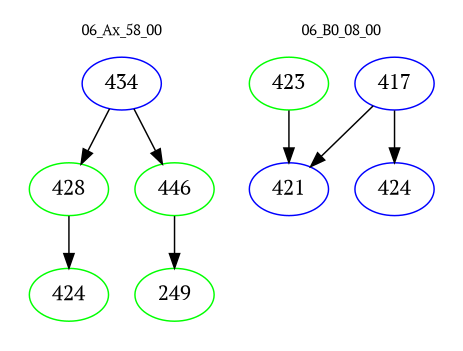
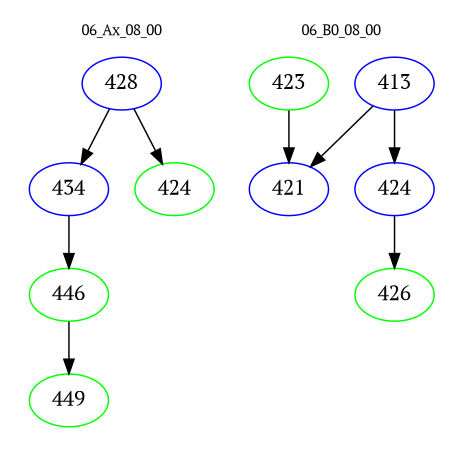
(122, 32) -> (122, 32)
(395, 84) -> (395, 84)
(99, 130) -> (99, 130)
(69, 189) -> (122, 84)
(175, 295) -> (69, 400)
none -> (395, 295)
